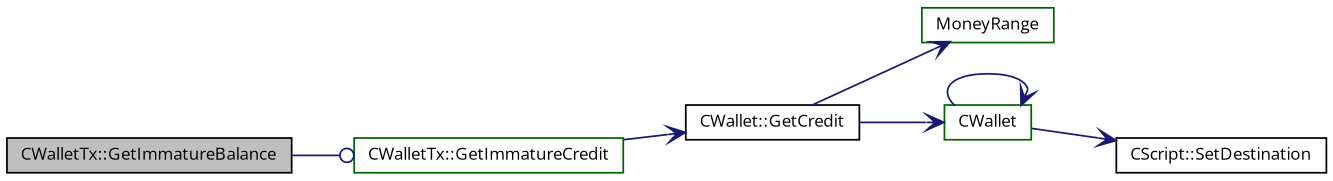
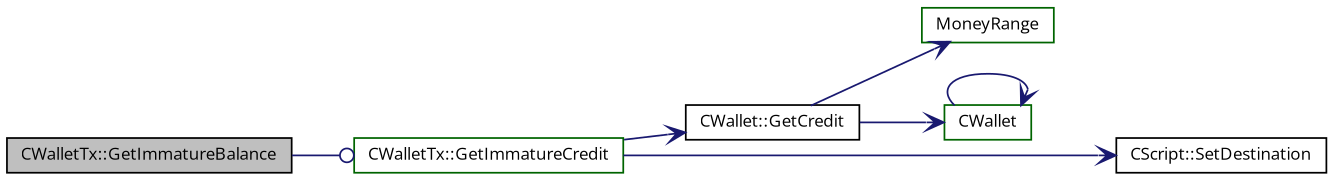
(1065, 133) -> (861, 155)
